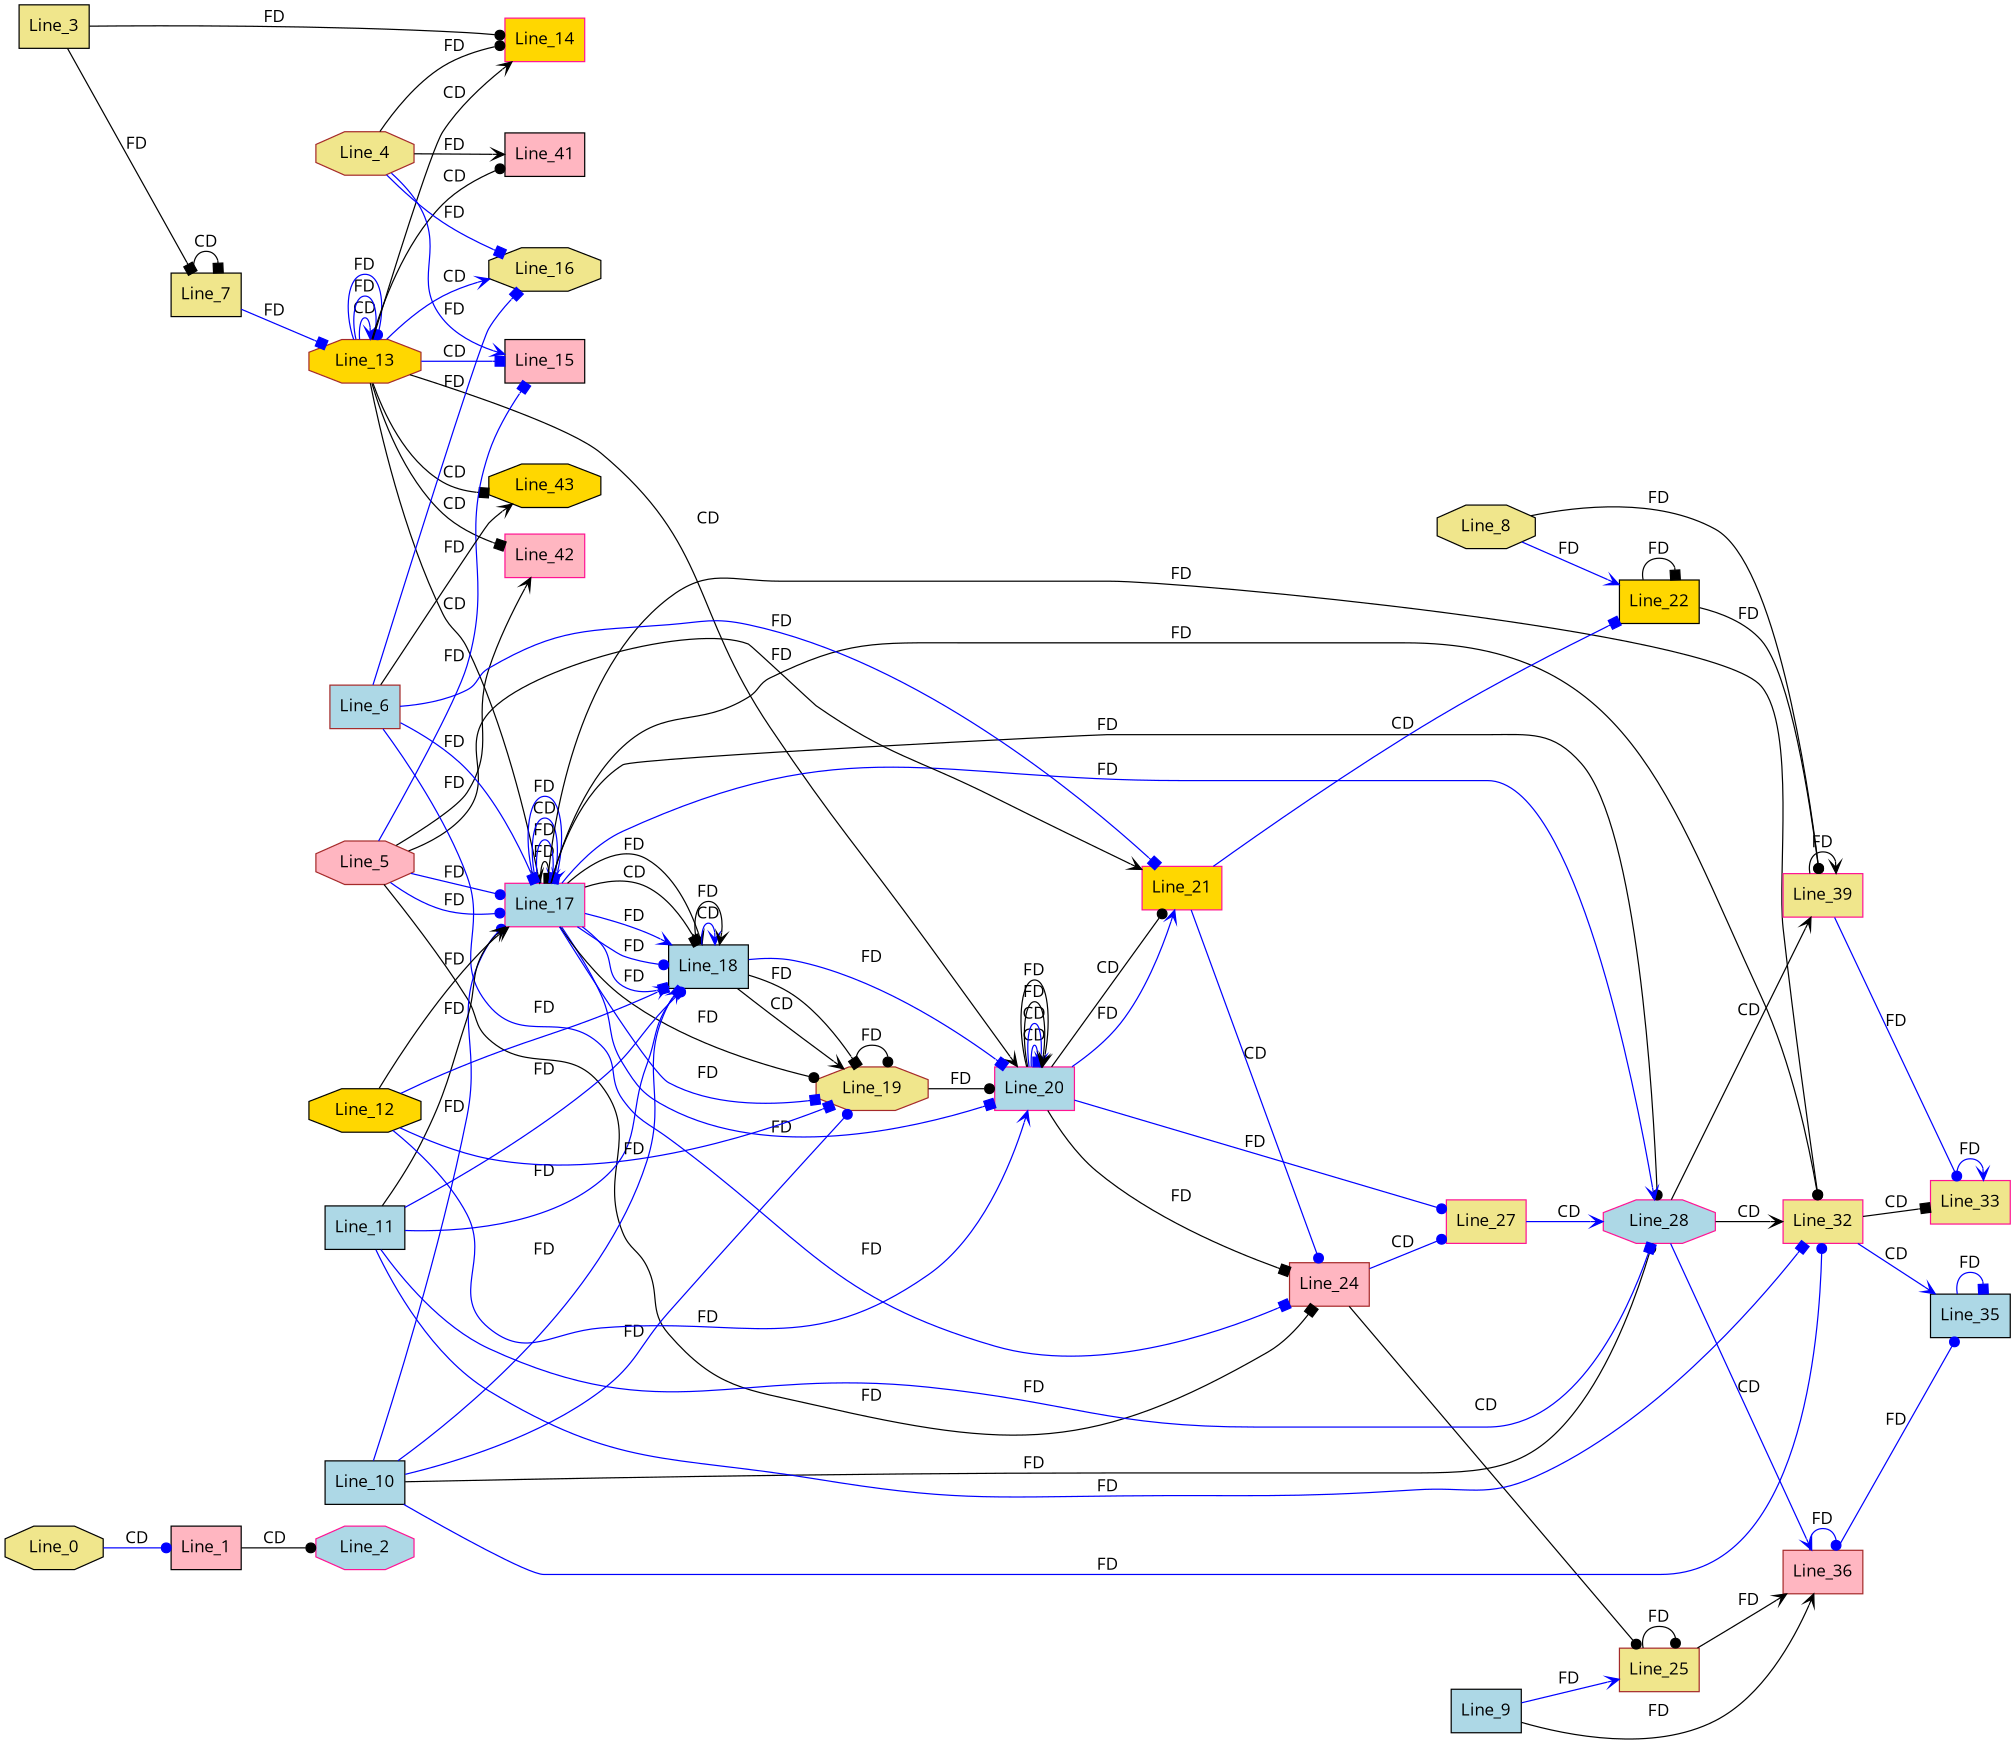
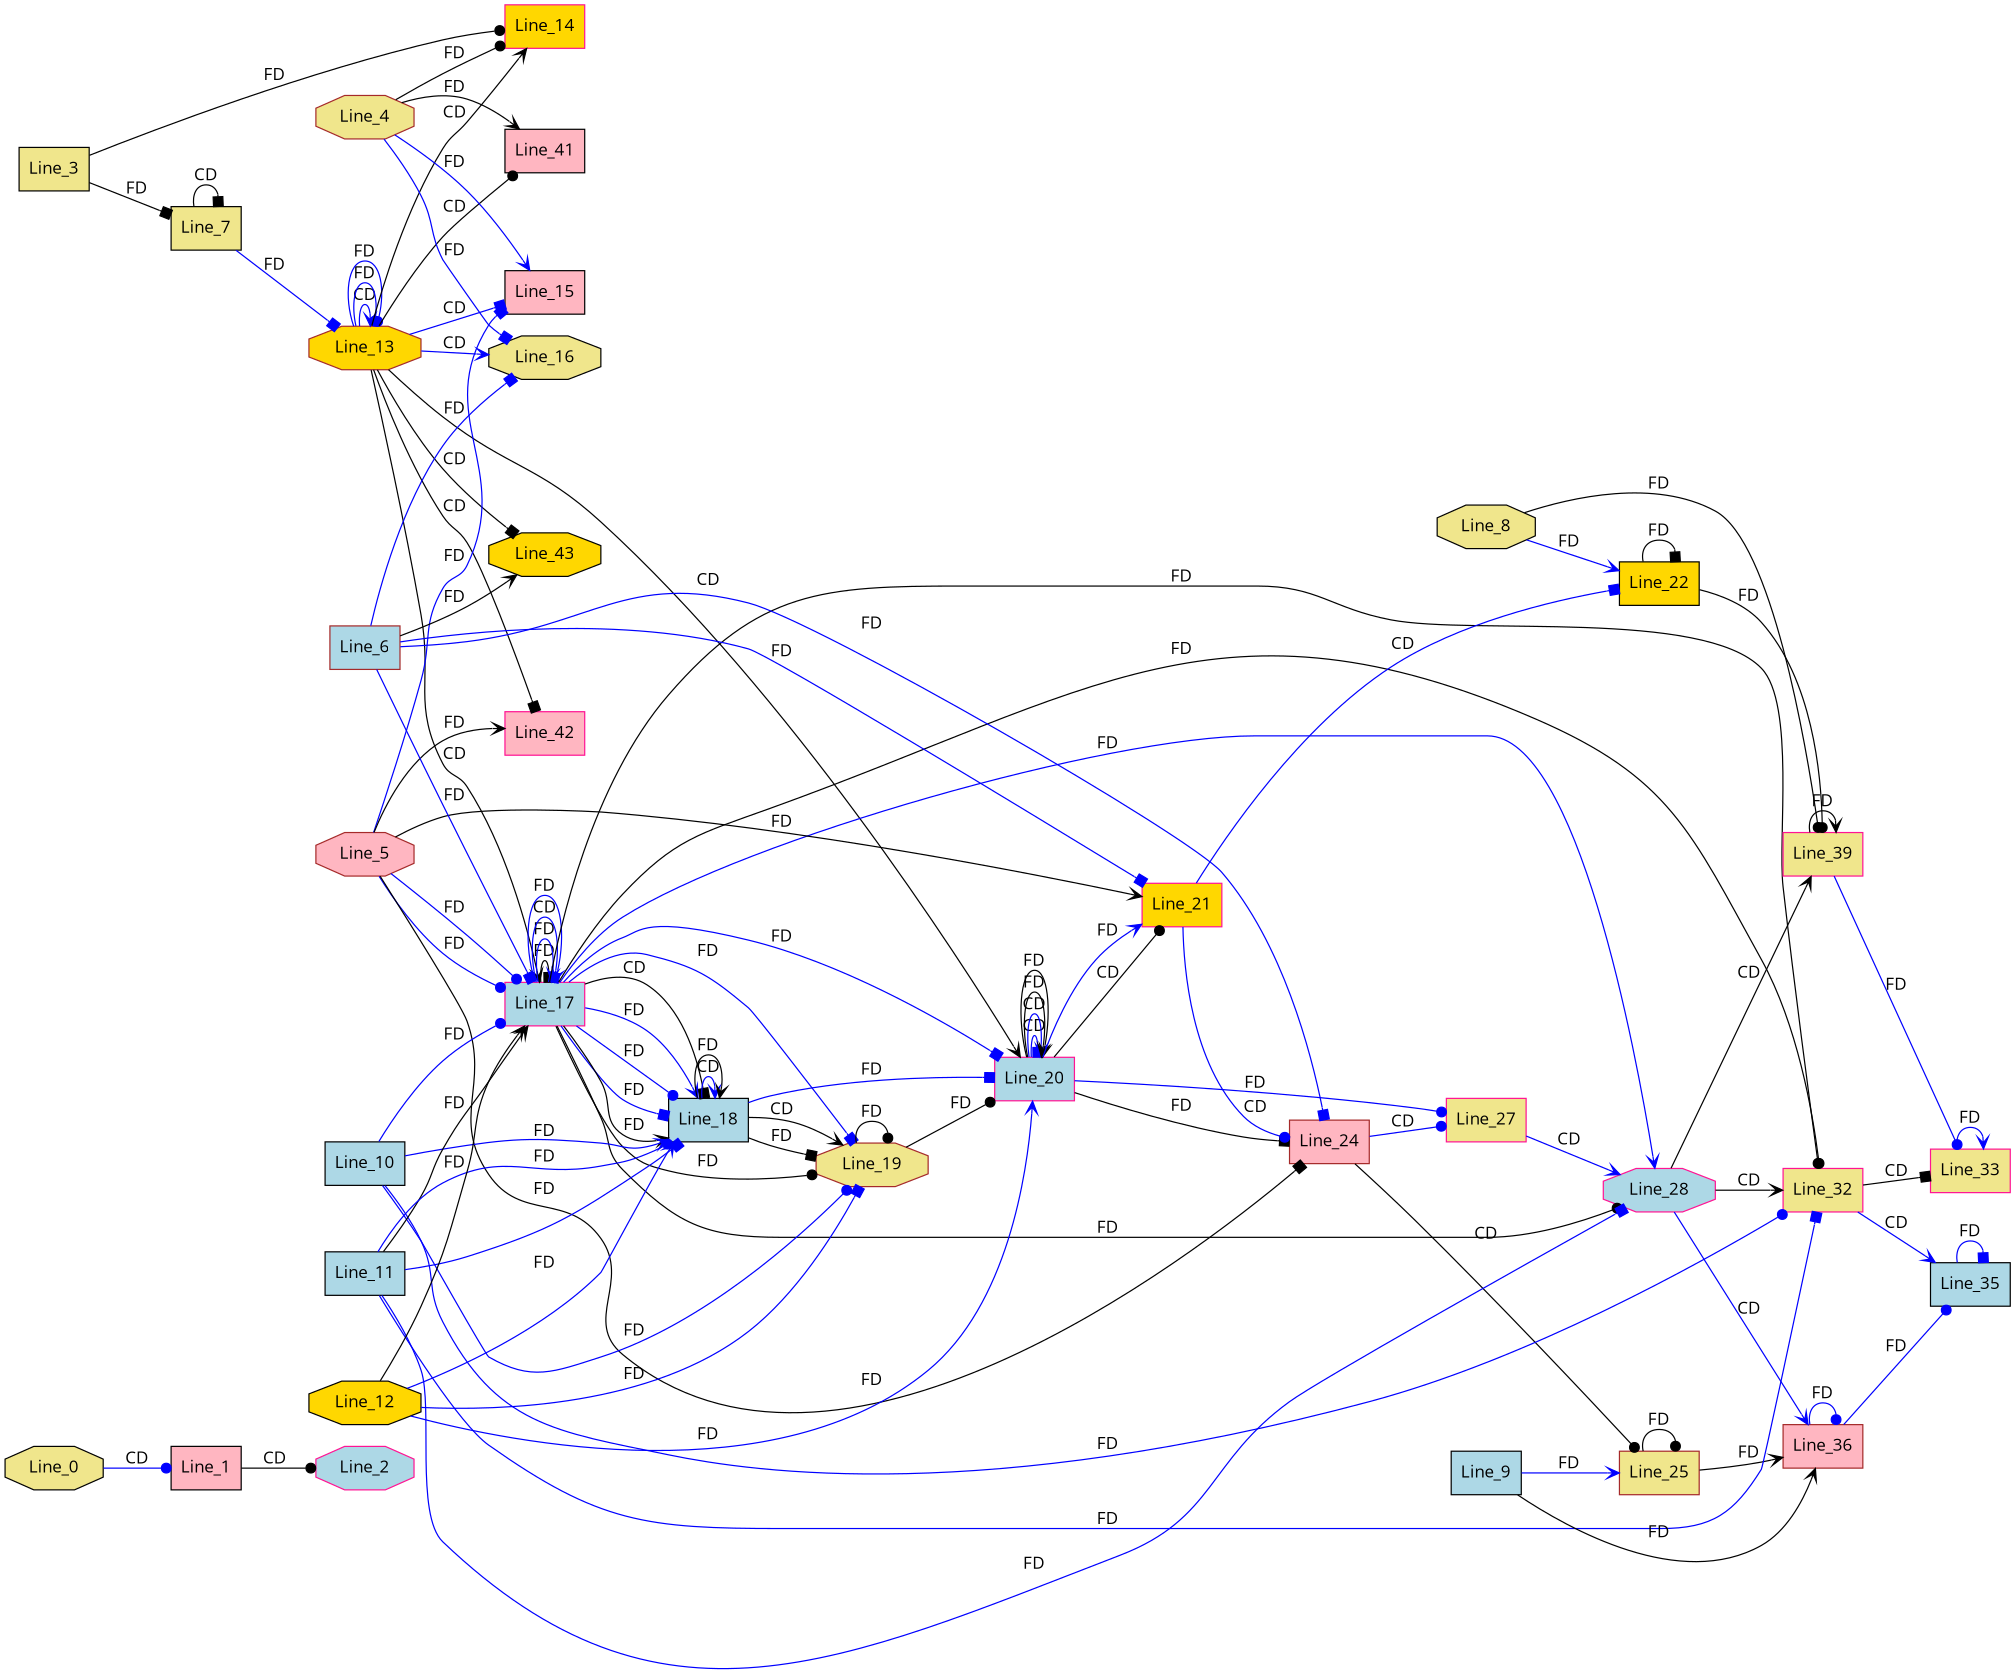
(1088, 1473) -> none
